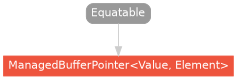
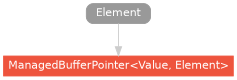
(118, 14) -> (118, 14)
